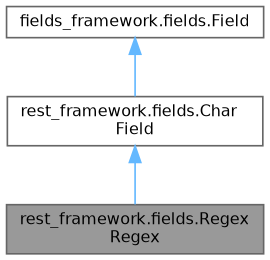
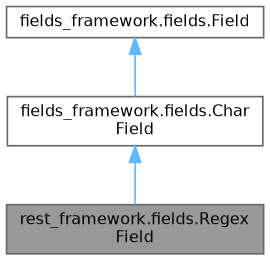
(135, 121) -> (135, 121)
(135, 229) -> (135, 229)
